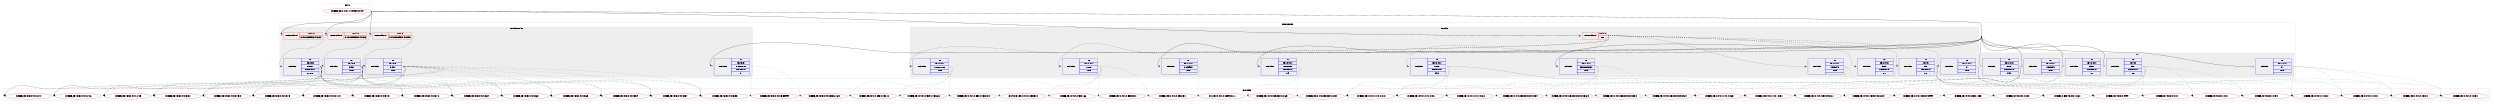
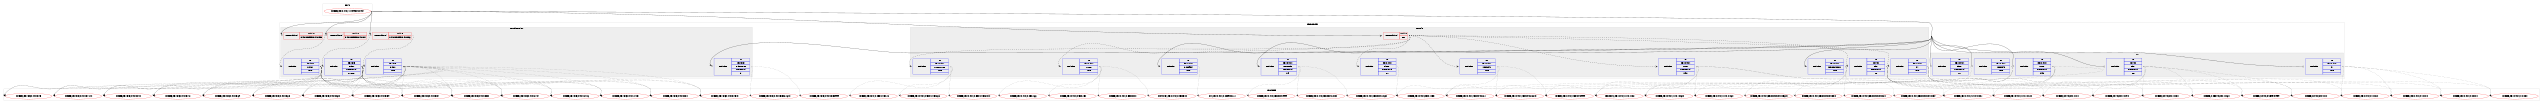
none -> (1272, 96)
(1421, 96) -> (1620, 96)
(1769, 96) -> (1968, 96)
(2117, 96) -> (2266, 96)
